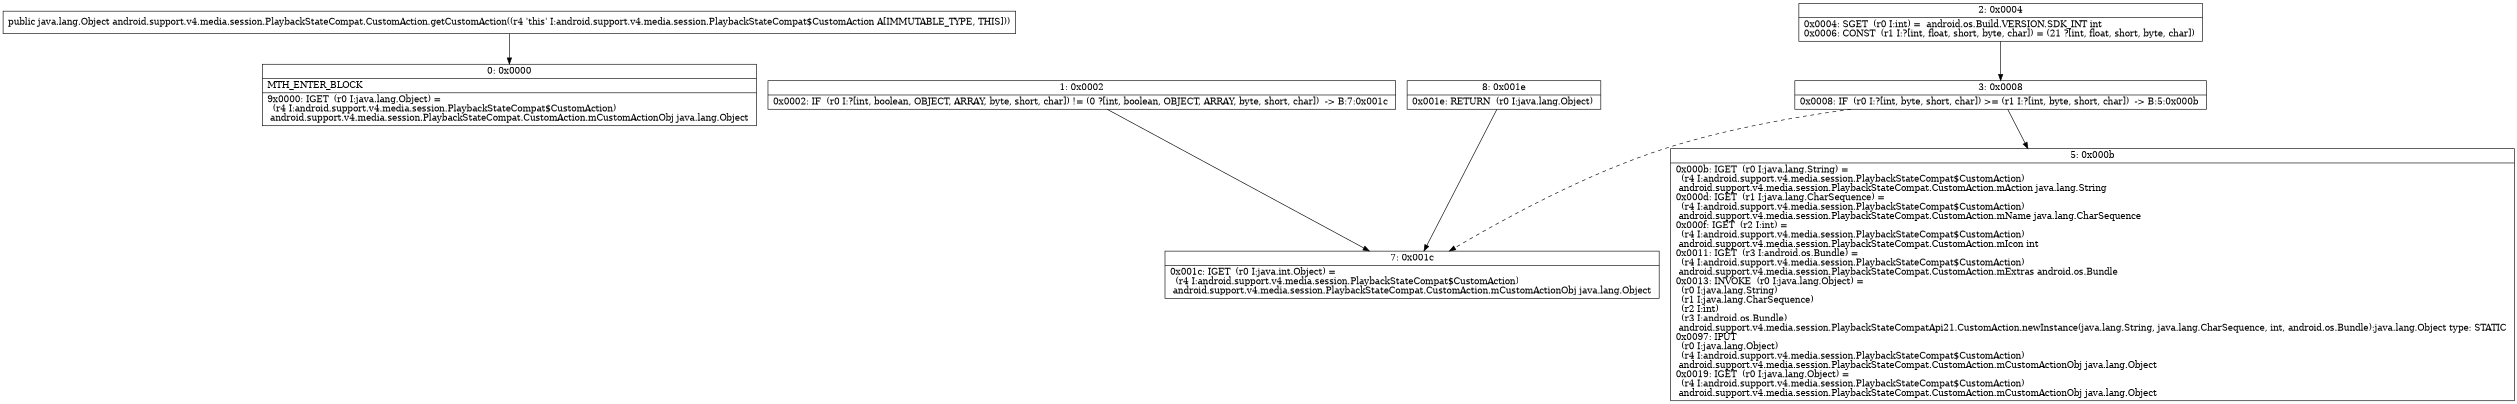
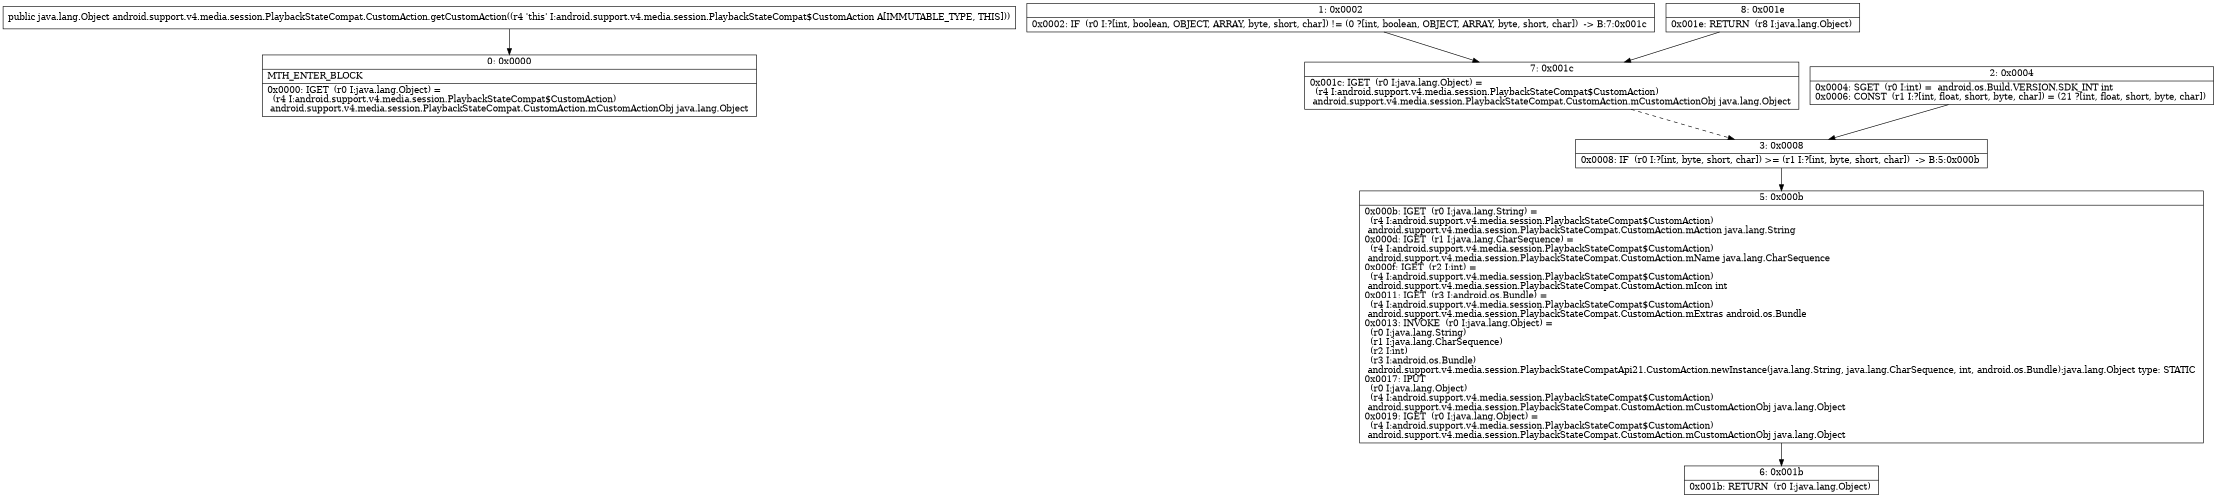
(356, 100) -> (356, 90)
(1504, 102) -> (1763, 25)
(1645, 155) -> (1680, 123)
(1254, 272) -> (1397, 83)
(1709, 337) -> (1398, 380)
none -> (1781, 480)
